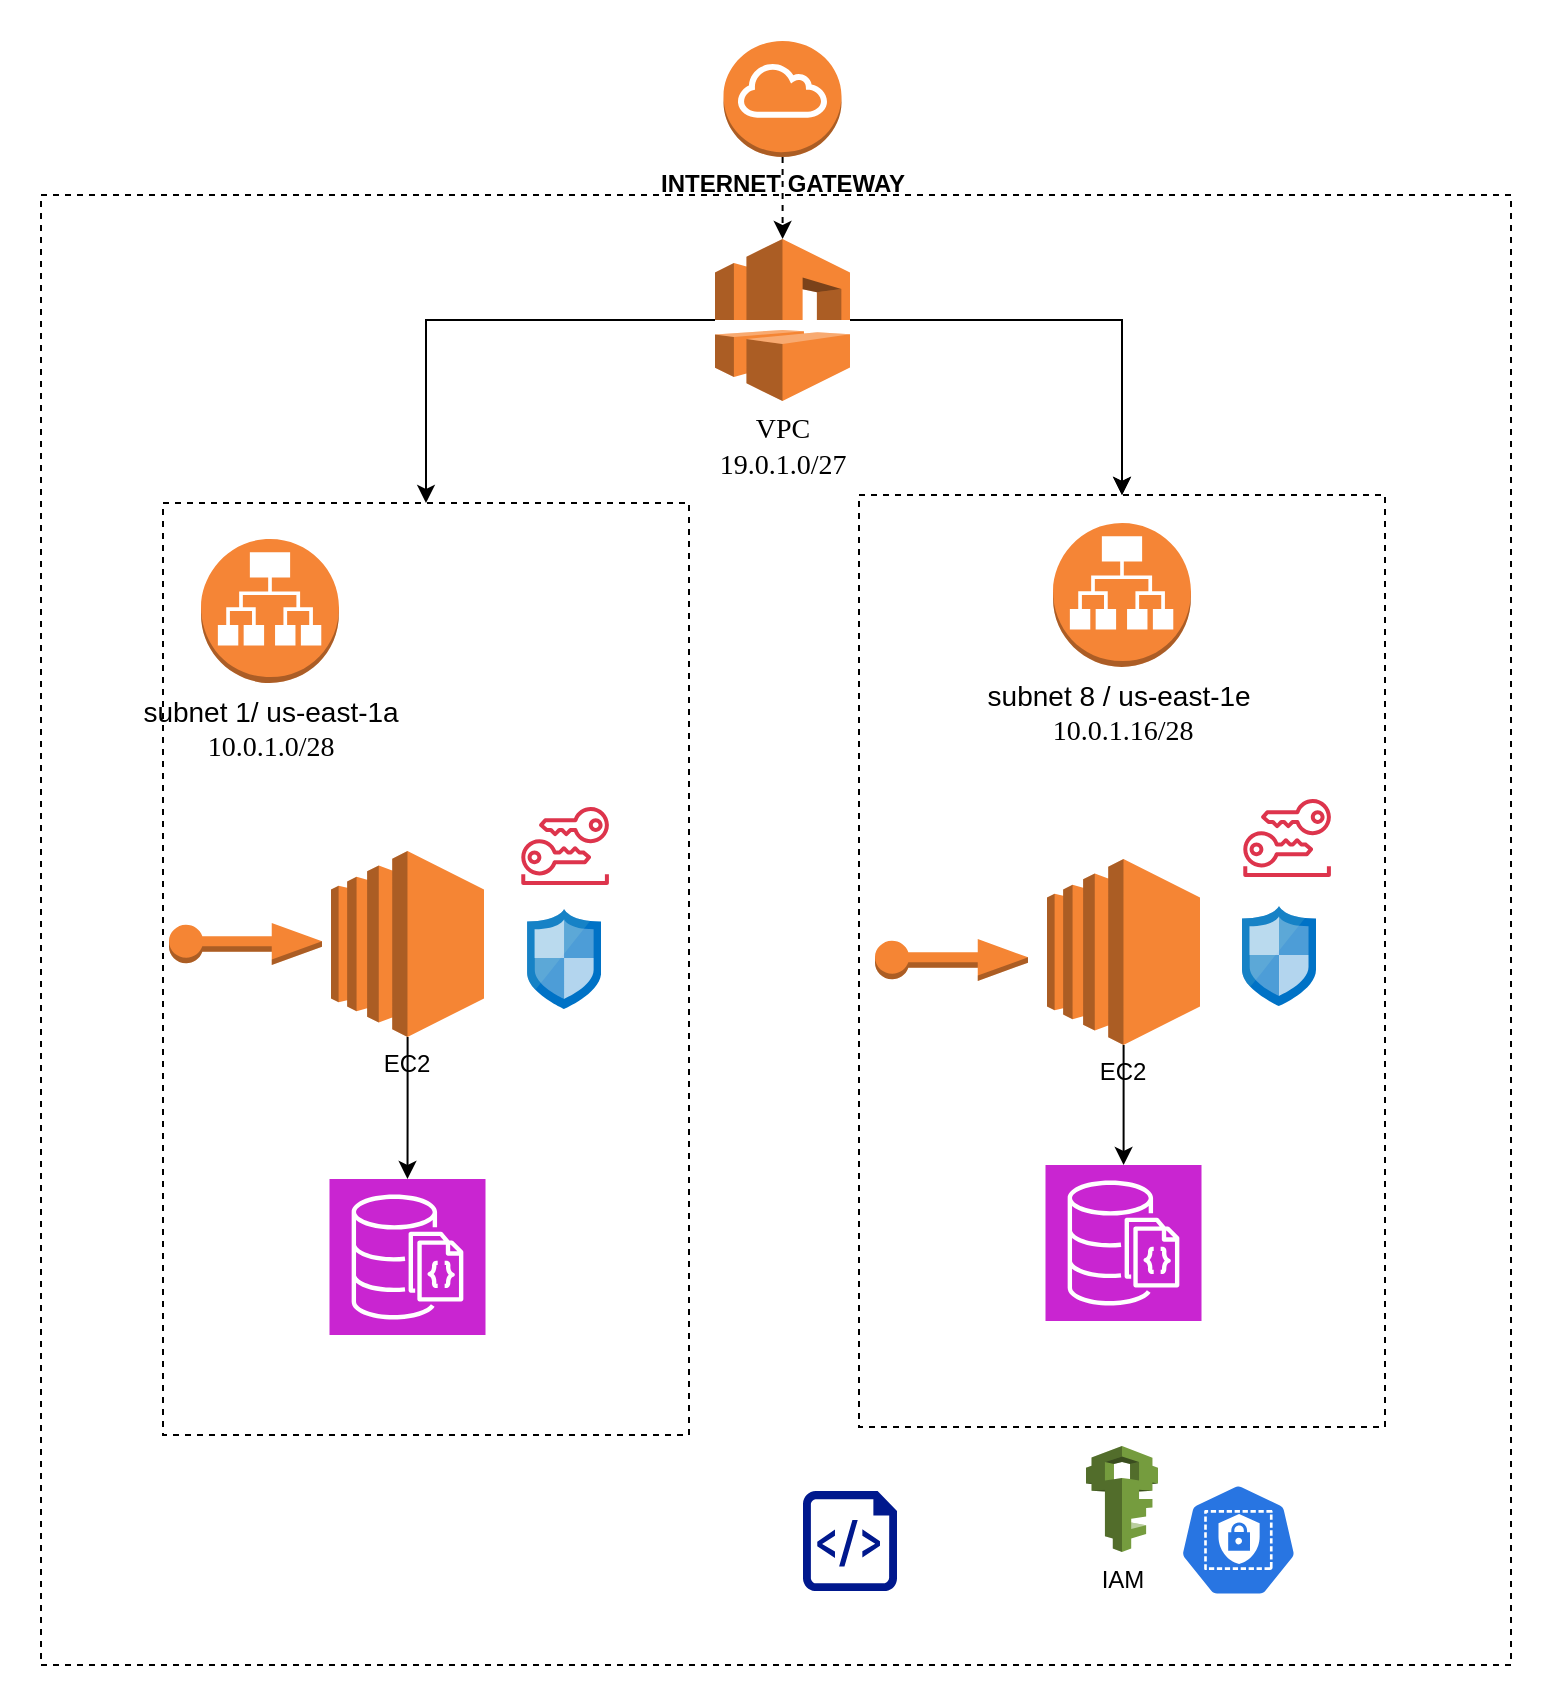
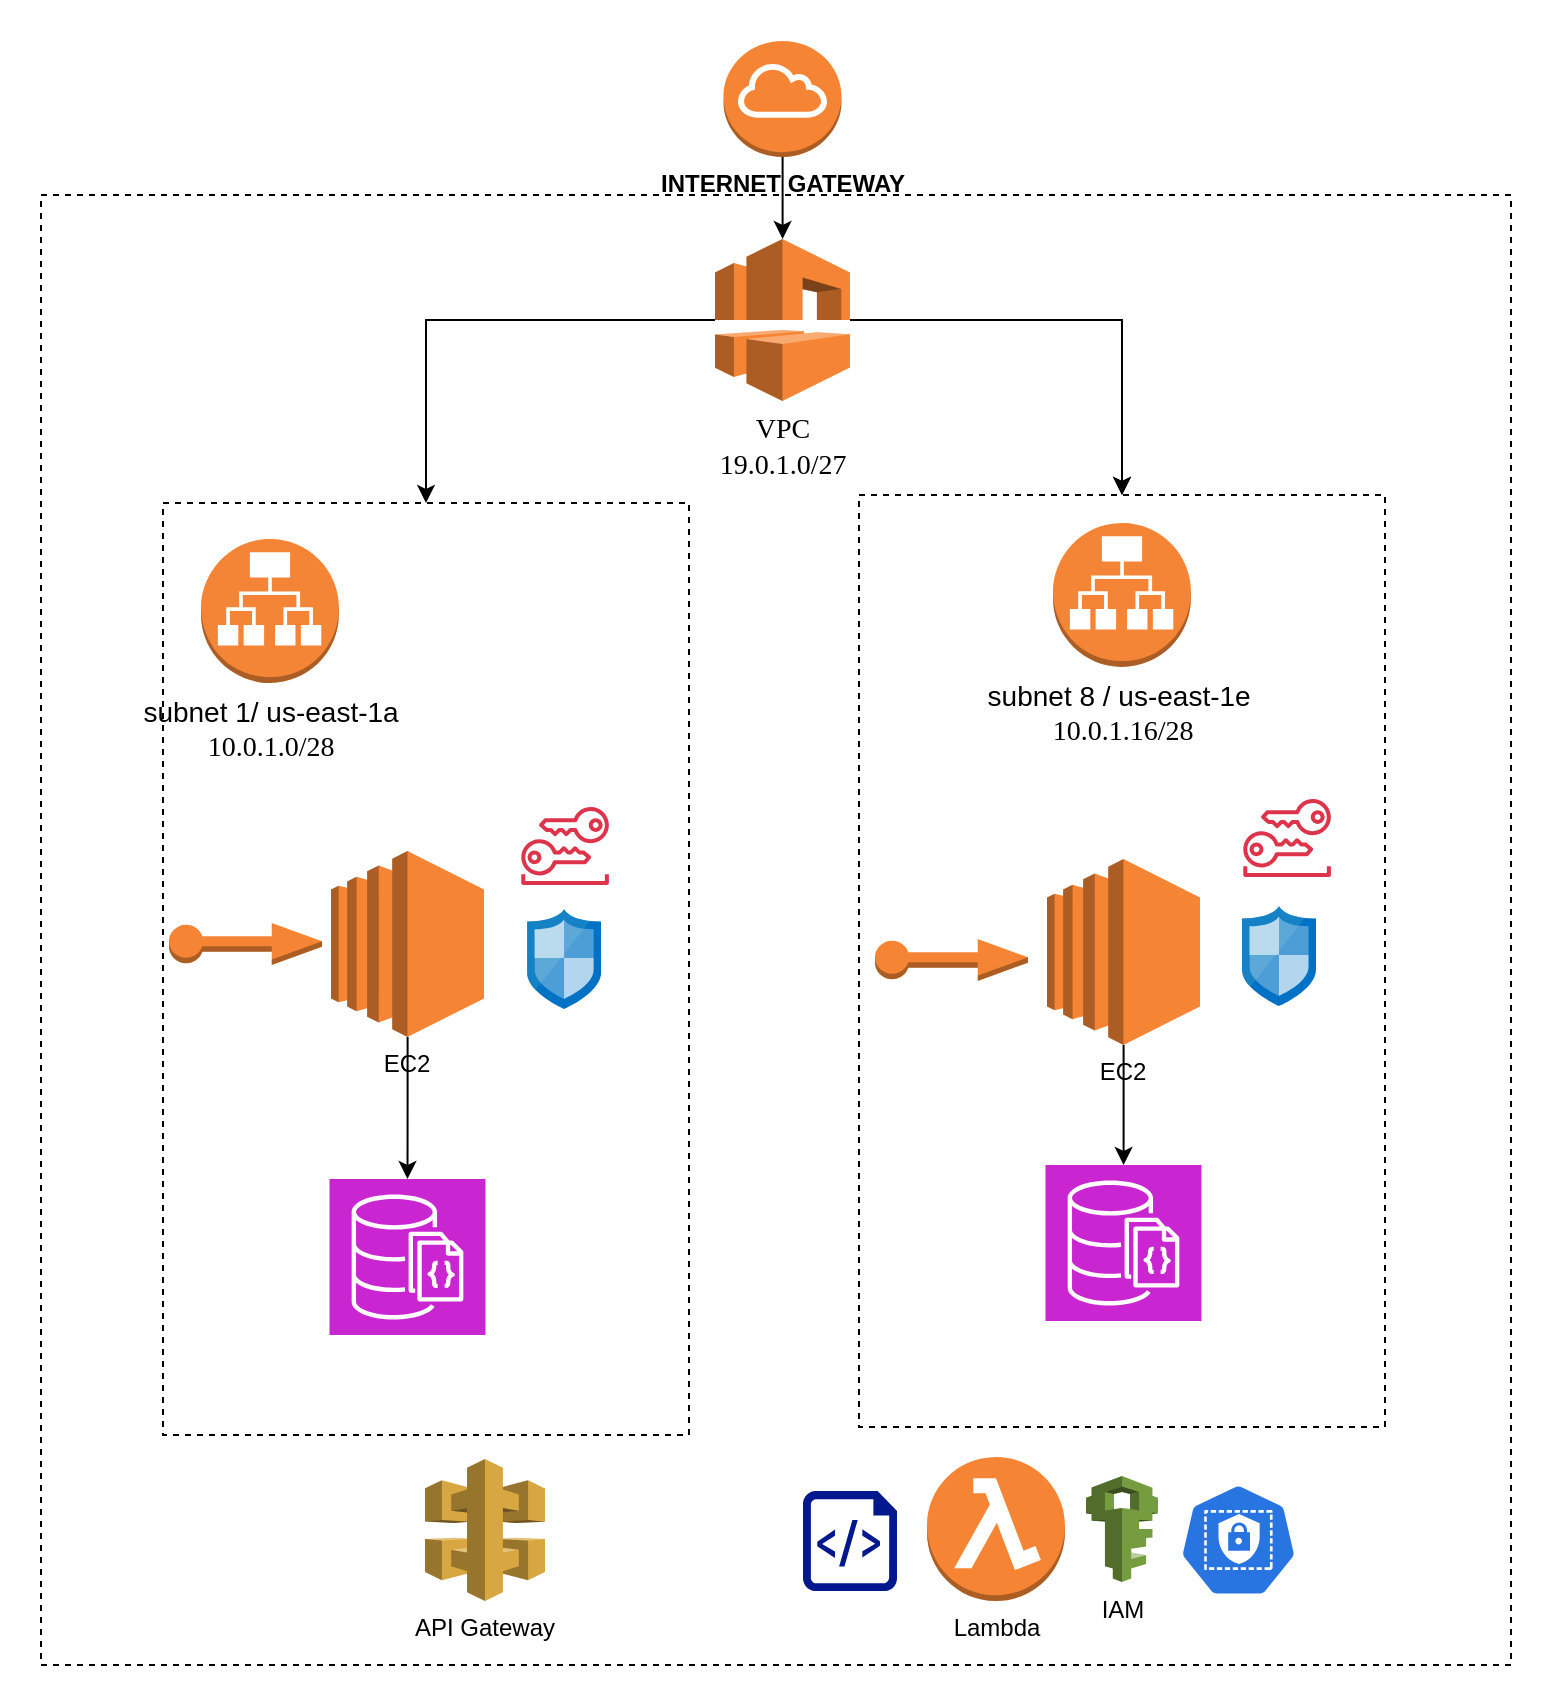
(783, 193) -> (783, 193)
(1122, 1499) -> (1122, 1529)
none -> (996, 1529)
none -> (485, 1530)
